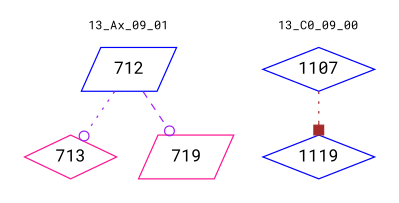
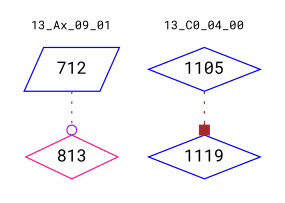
(319, 26) -> (204, 26)
(319, 69) -> (204, 69)
(71, 157) -> (72, 157)
(186, 157) -> none
